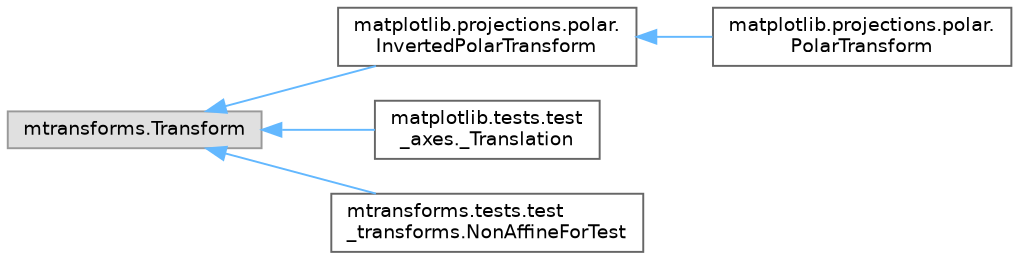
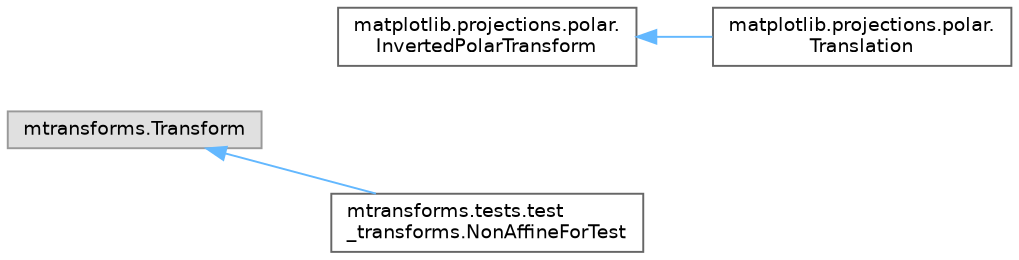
(862, 37) -> (862, 37)
(301, 86) -> none
(487, 130) -> none
